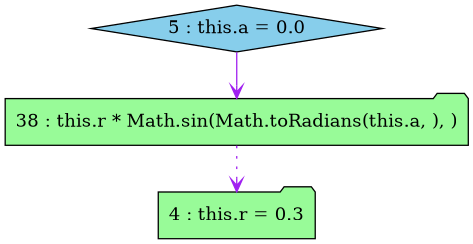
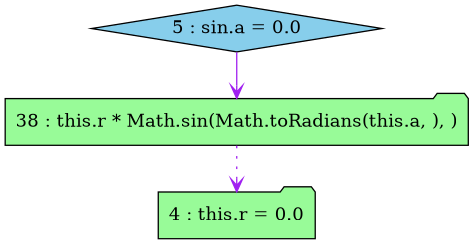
(237, 29) -> (237, 29)
(237, 215) -> (237, 215)
